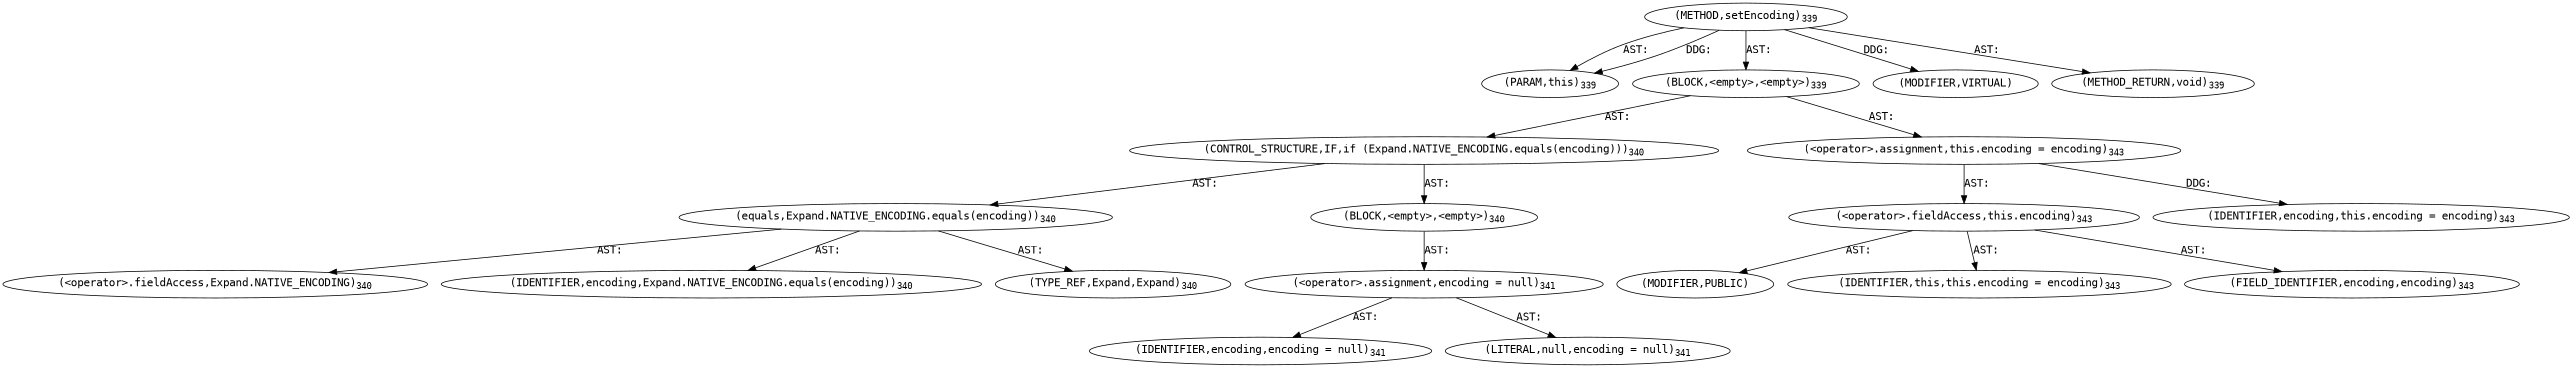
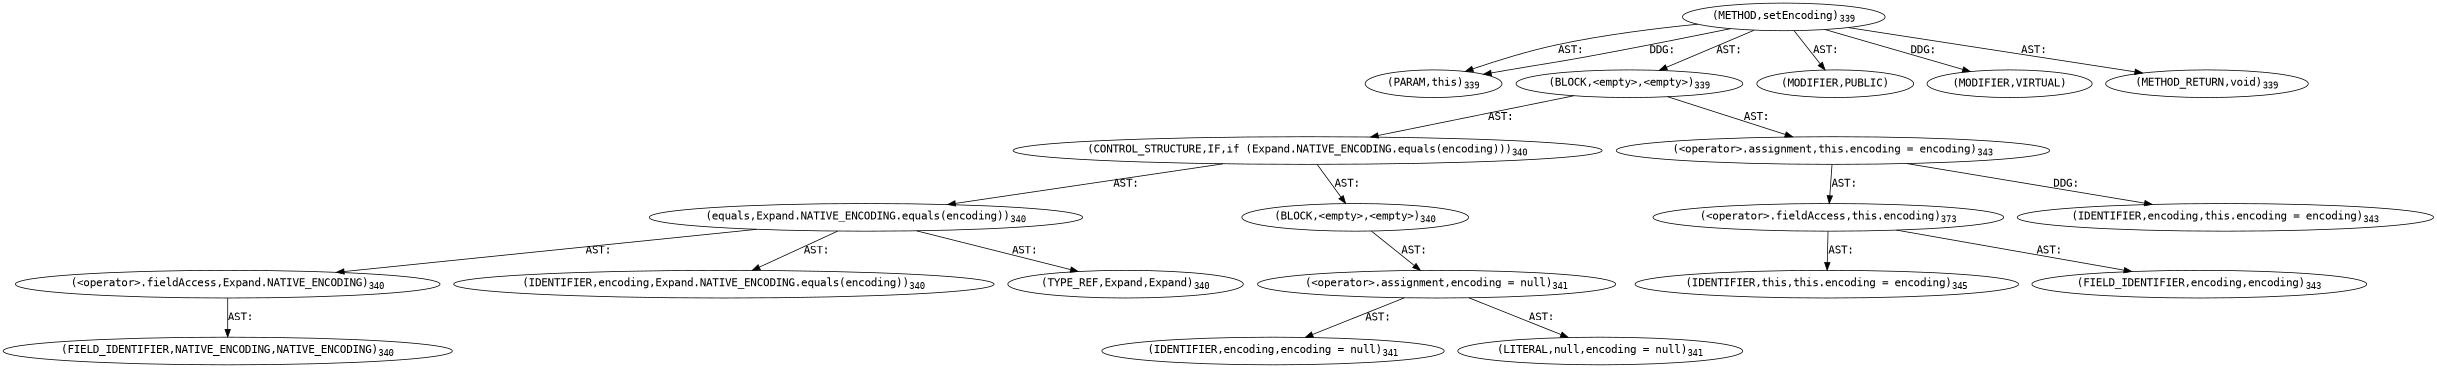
(2085, 216) -> (1949, 216)
(1830, 251) -> (1807, 47)
(2113, 283) -> (1960, 283)
none -> (228, 351)
